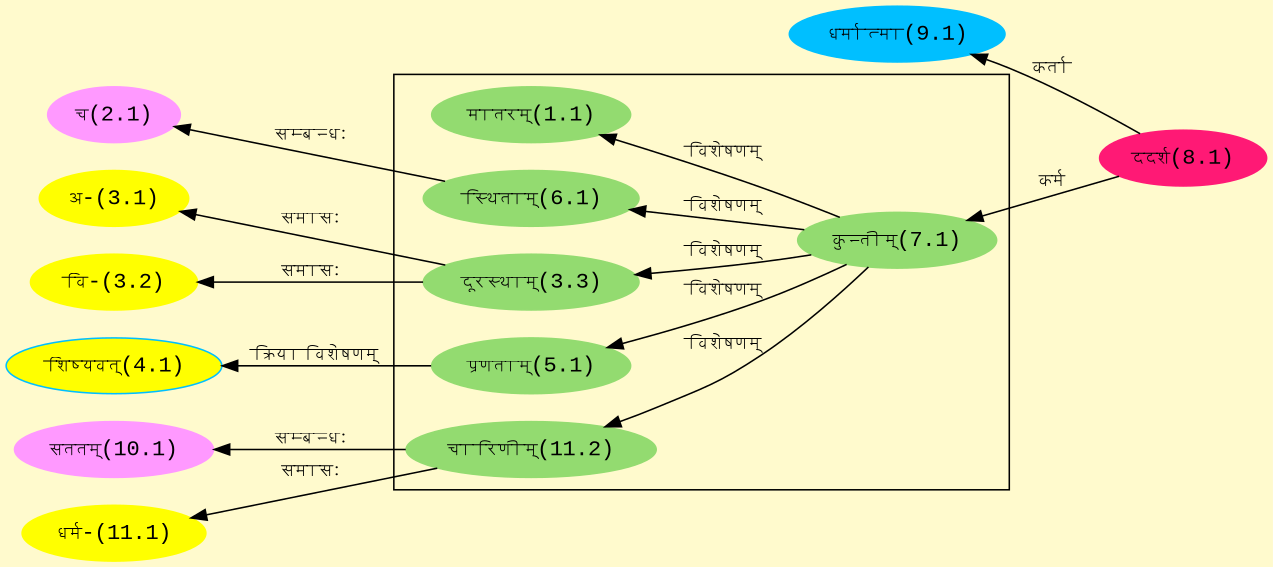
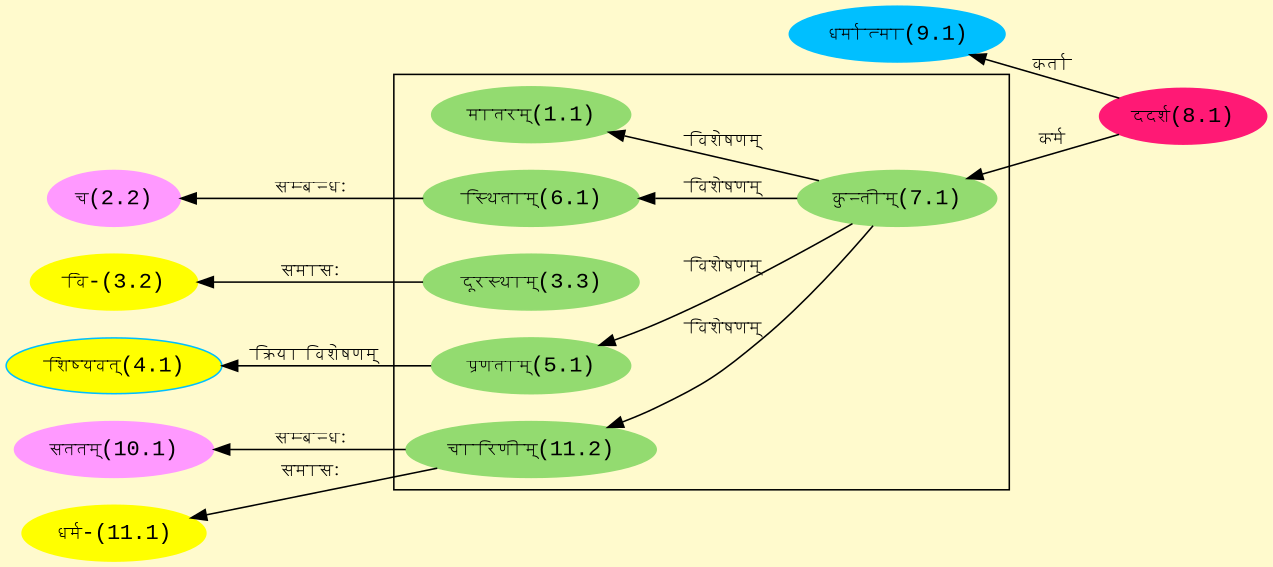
(114, 115) -> (114, 198)
(114, 198) -> none
(731, 265) -> none
